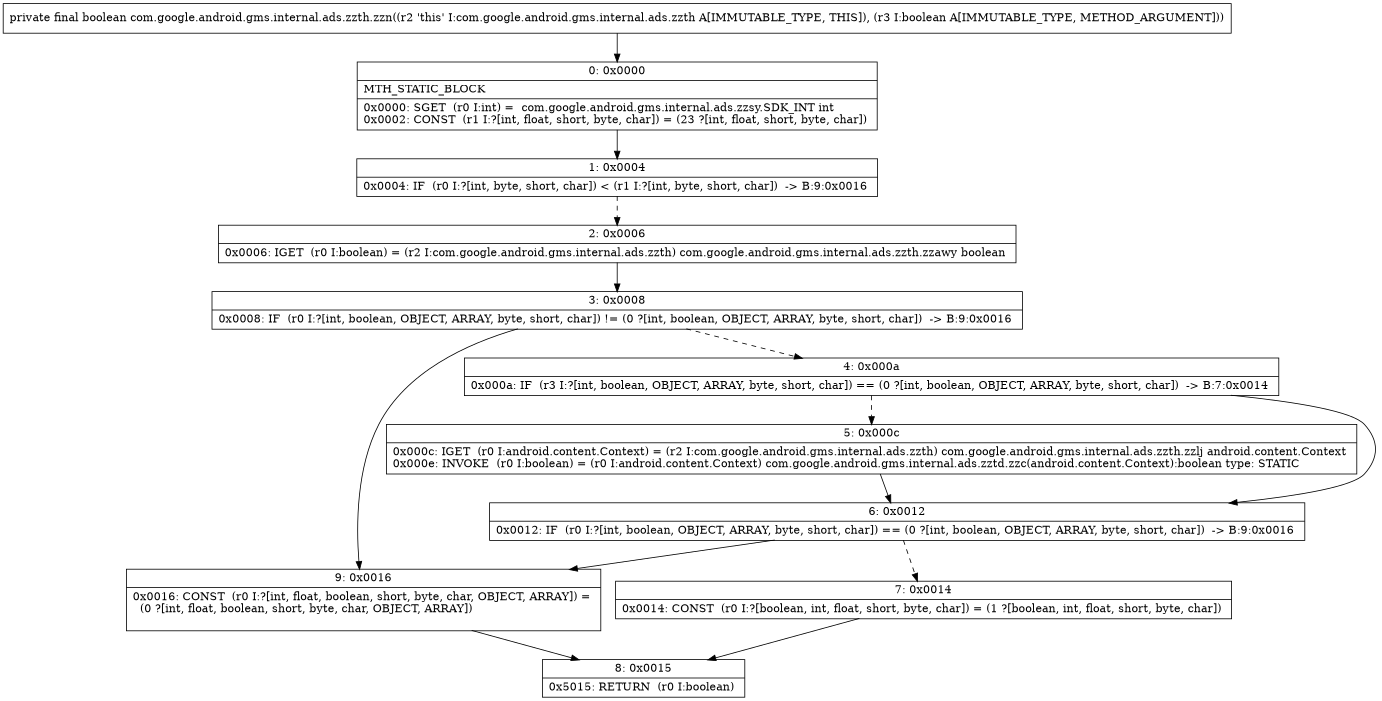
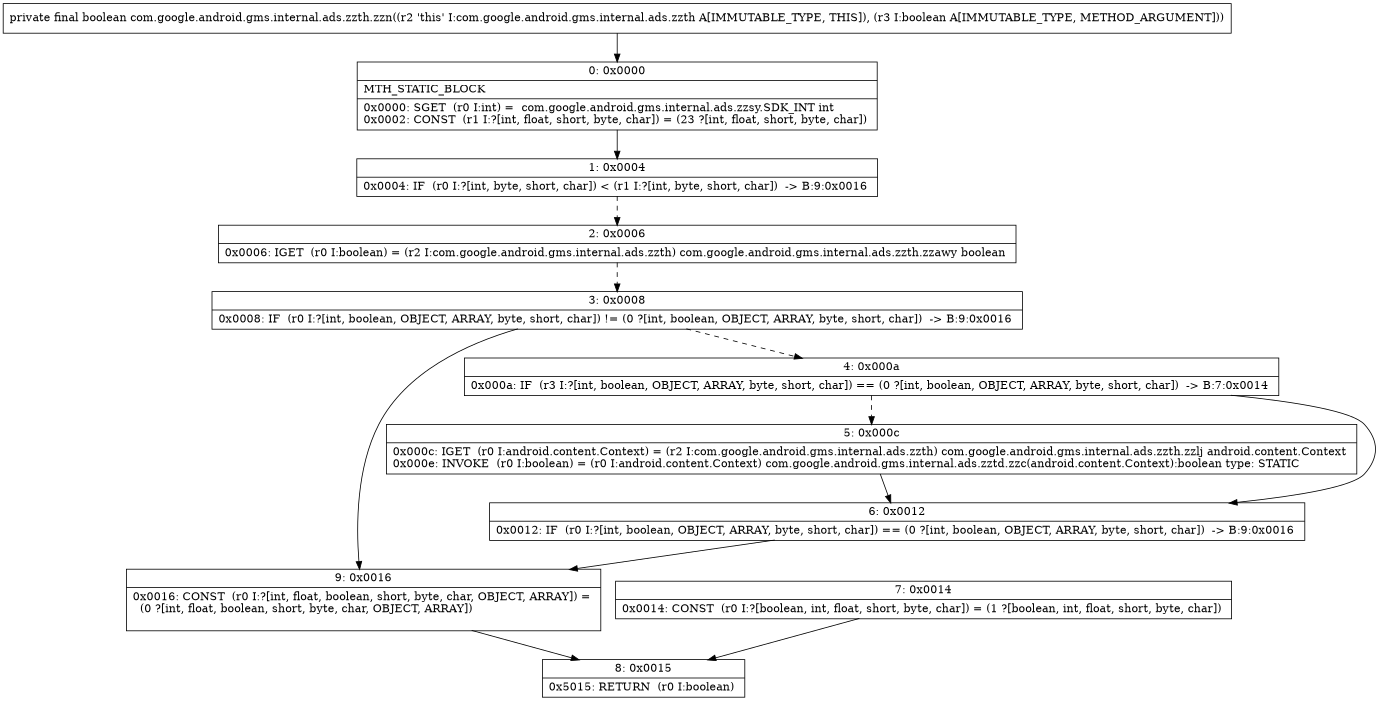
(617, 273) -> (617, 273)
(909, 557) -> none
